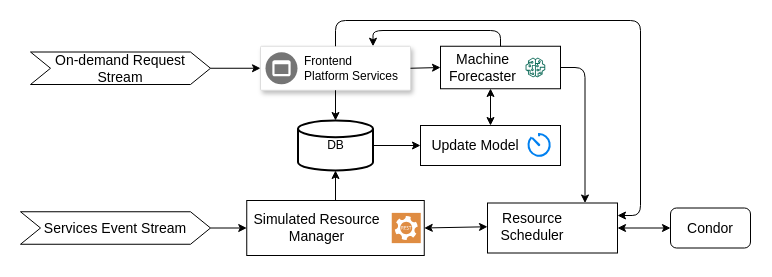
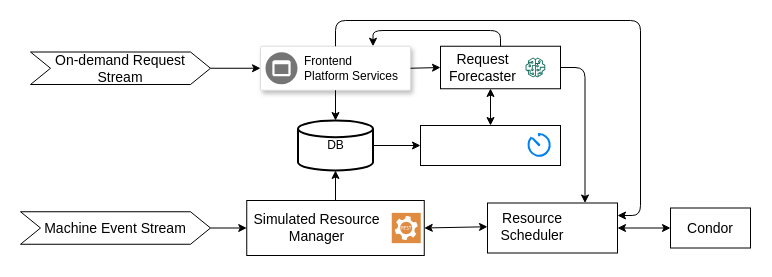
(483, 68) -> (483, 68)
(476, 146) -> none
(711, 228) -> (711, 228)
(116, 229) -> (116, 229)
